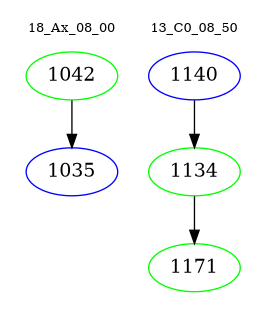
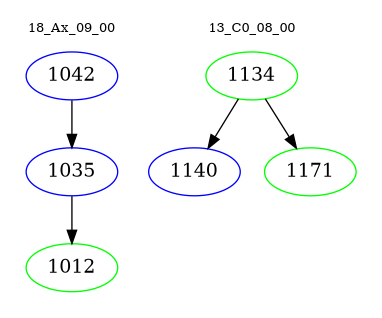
(72, 29) -> (72, 29)
(194, 29) -> (252, 29)
(72, 76) -> (72, 76)
(194, 117) -> (227, 118)
none -> (72, 268)
